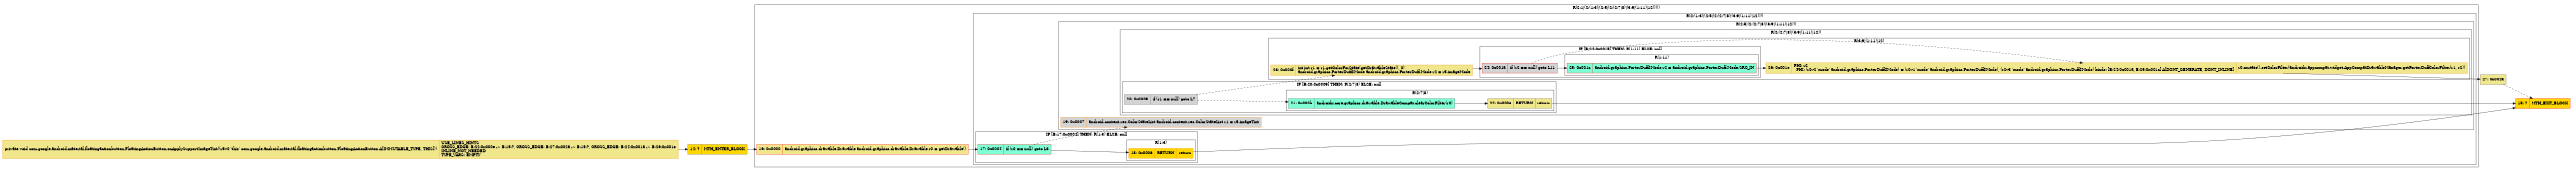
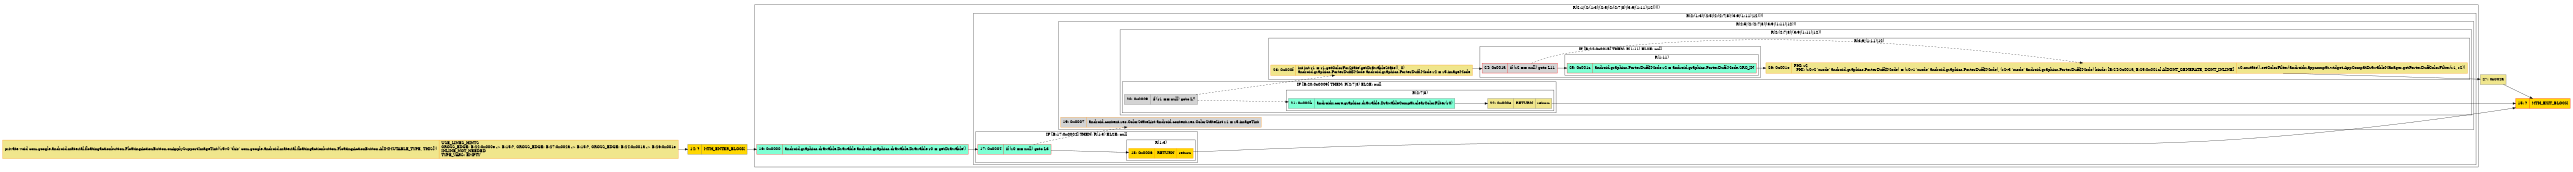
(2517, 91) -> (2517, 91)
(862, 149) -> (862, 149)
